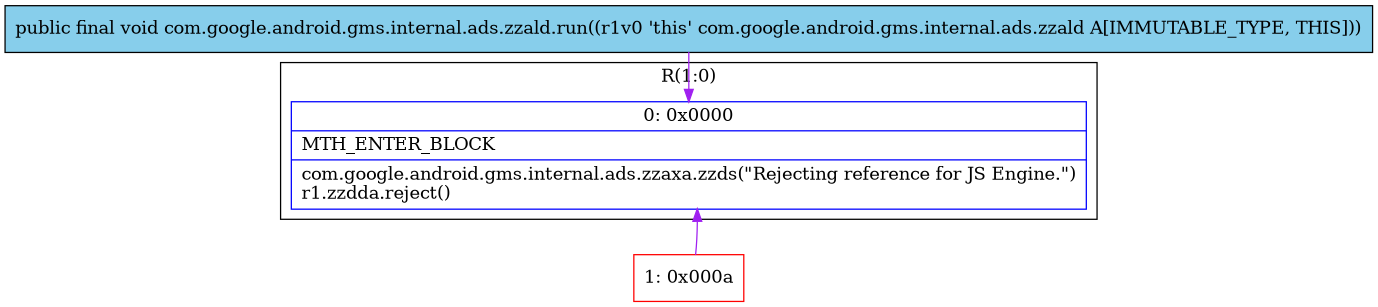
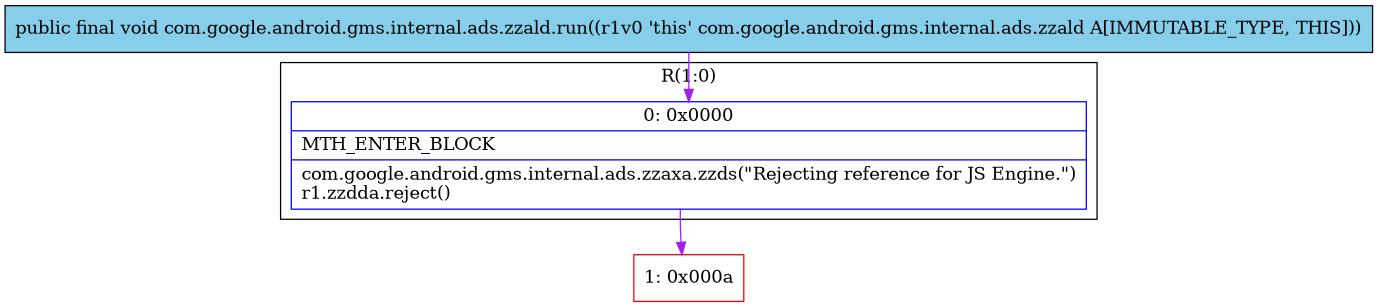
(697, 238) -> (680, 227)
